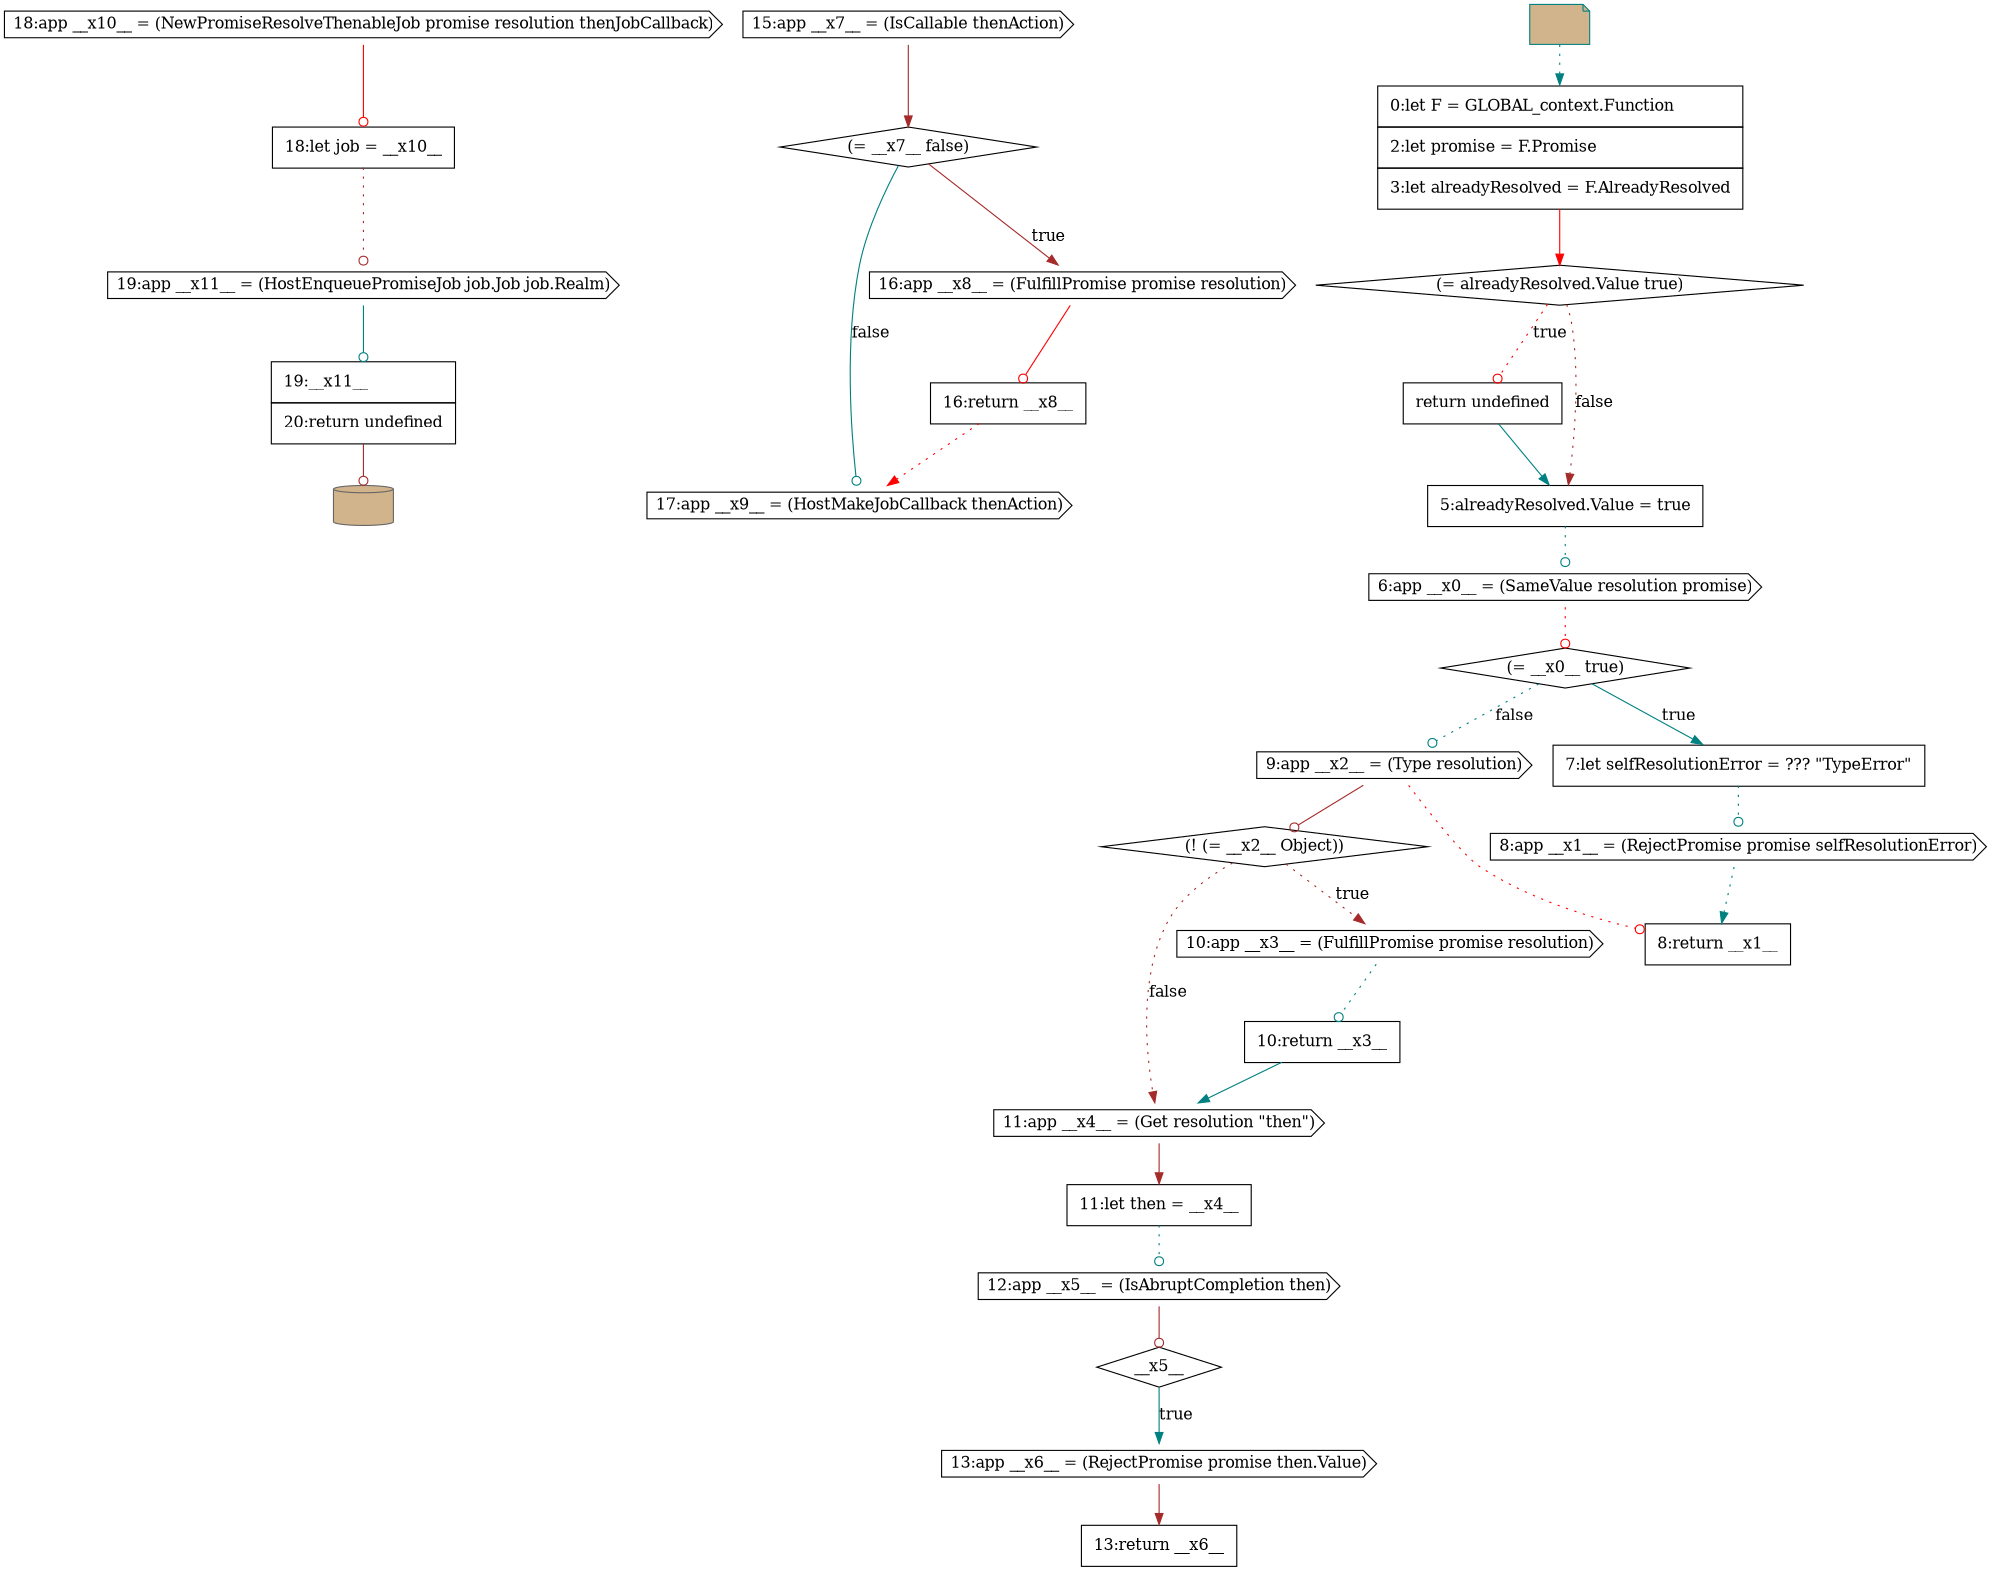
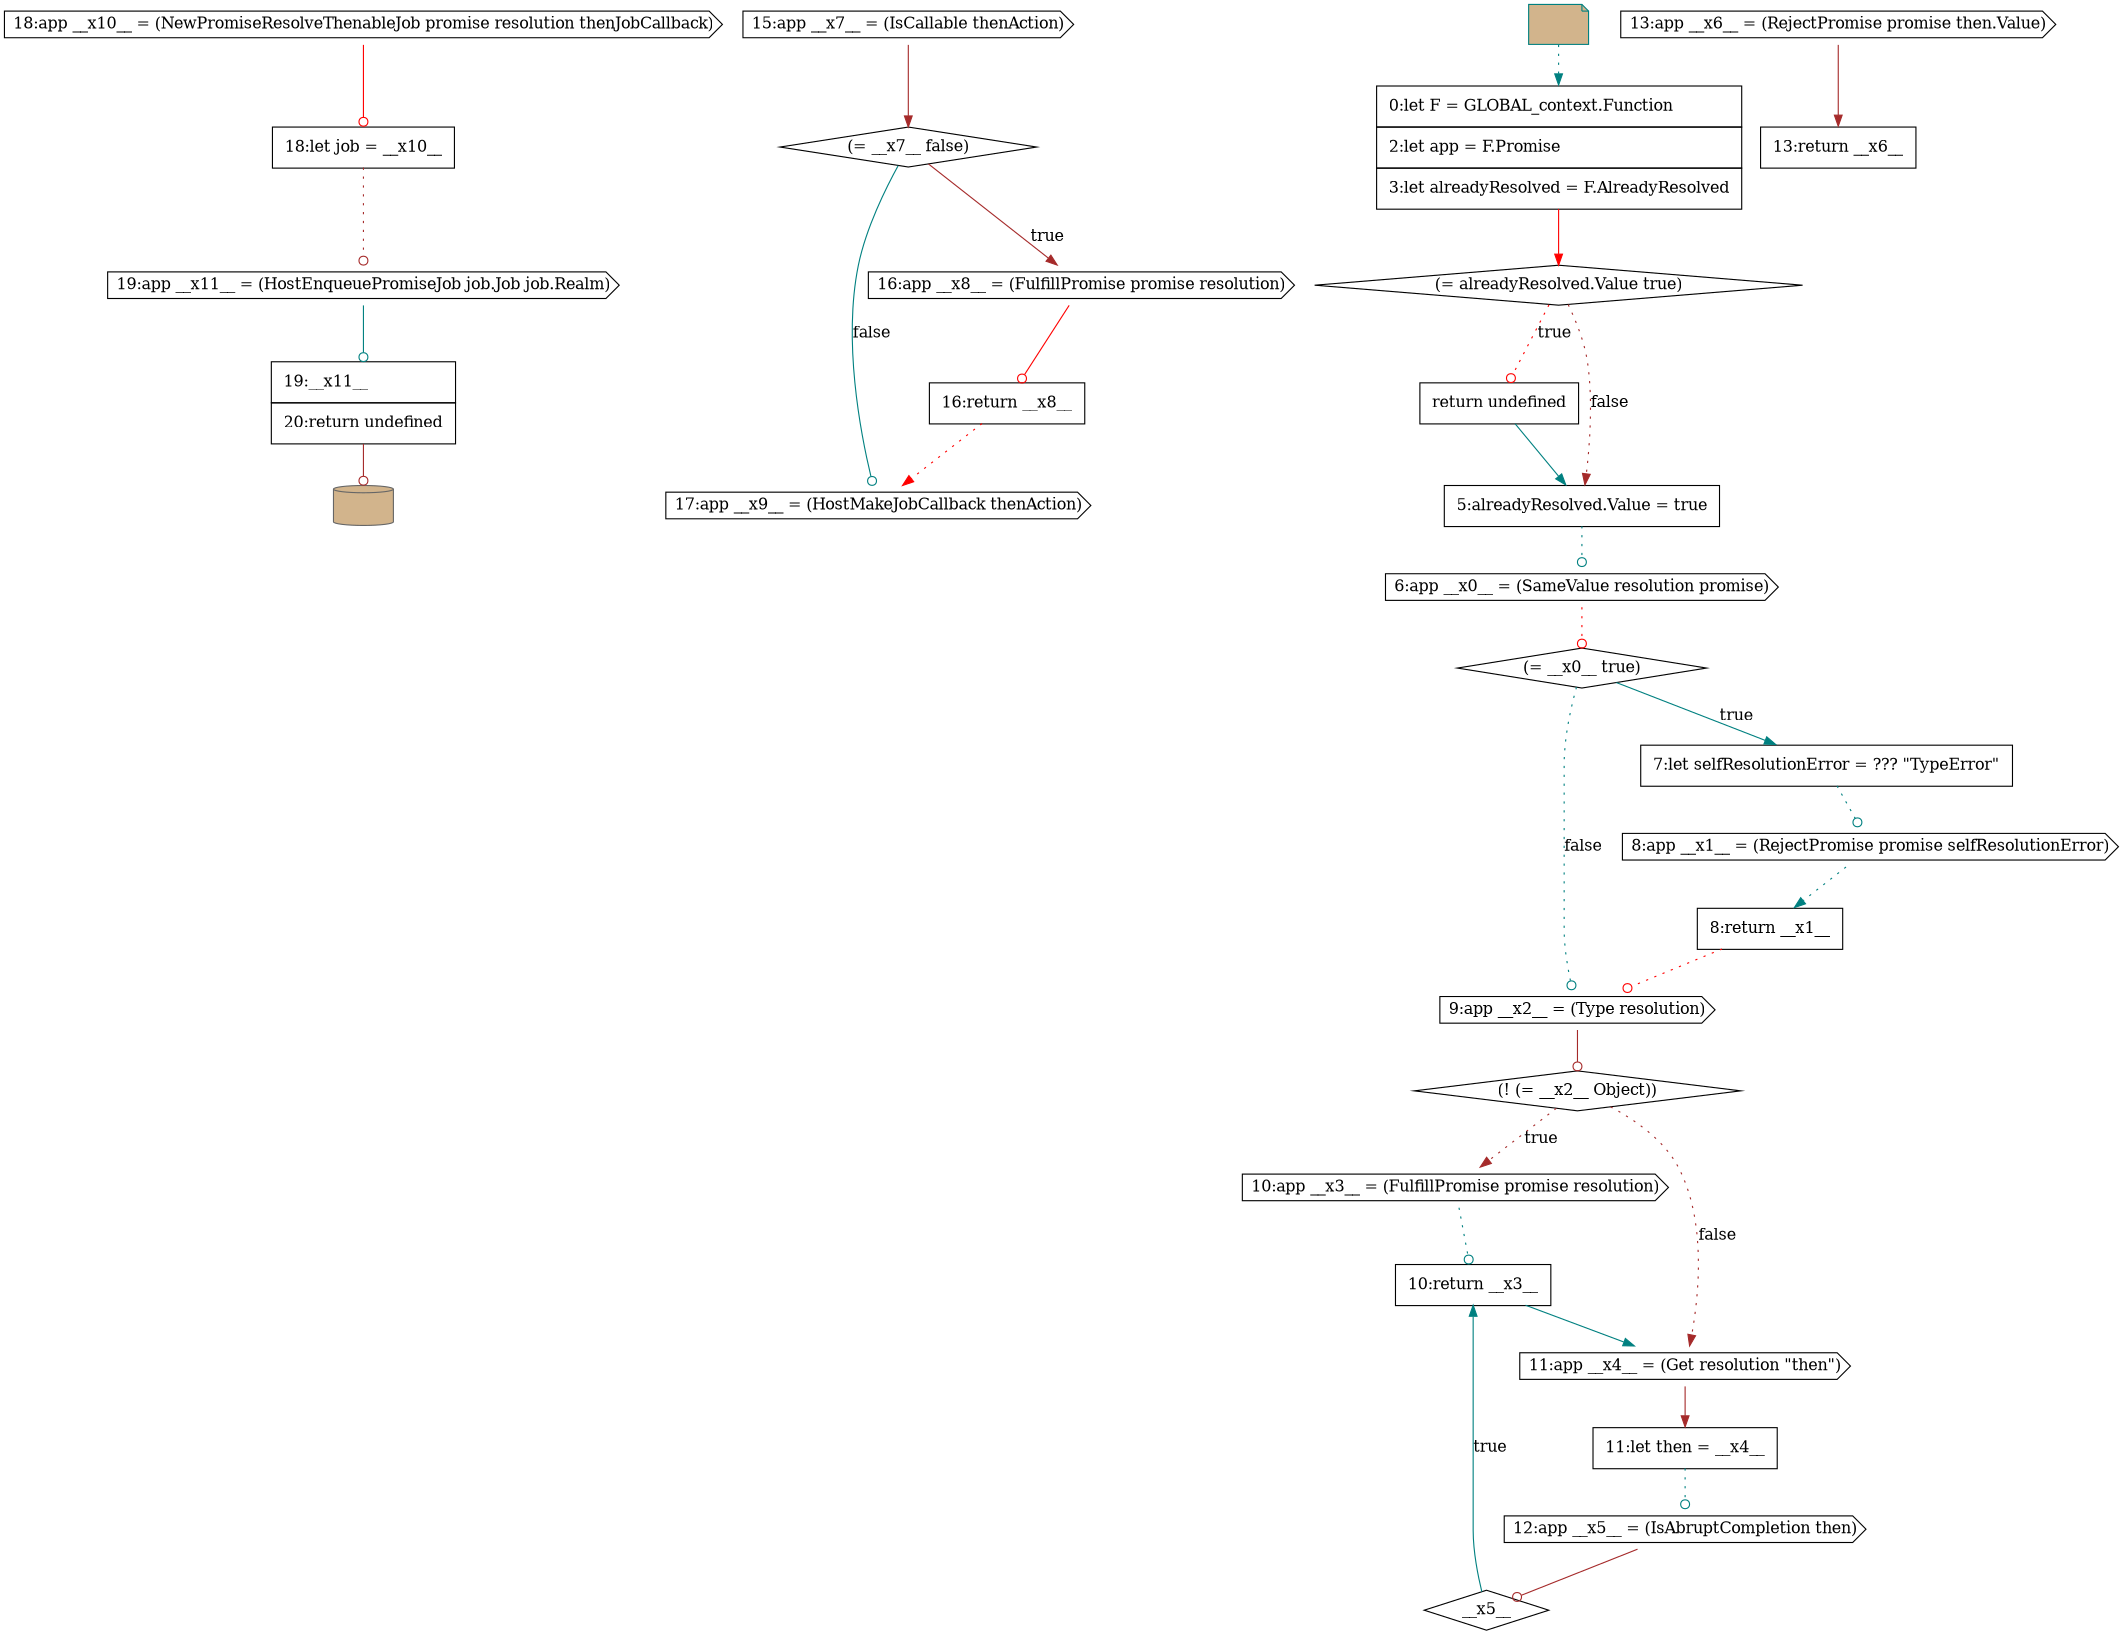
(1494, 147) -> (1475, 147)
(1506, 882) -> (1677, 968)
(1159, 1410) -> (1473, 1455)
